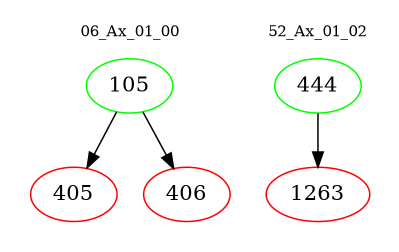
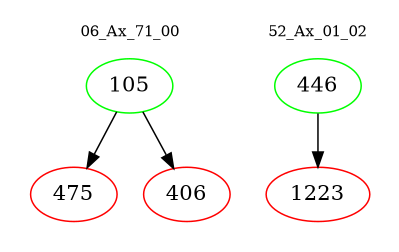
(130, 32) -> (130, 32)
(318, 86) -> (318, 86)
(74, 194) -> (74, 194)
(318, 194) -> (318, 194)
